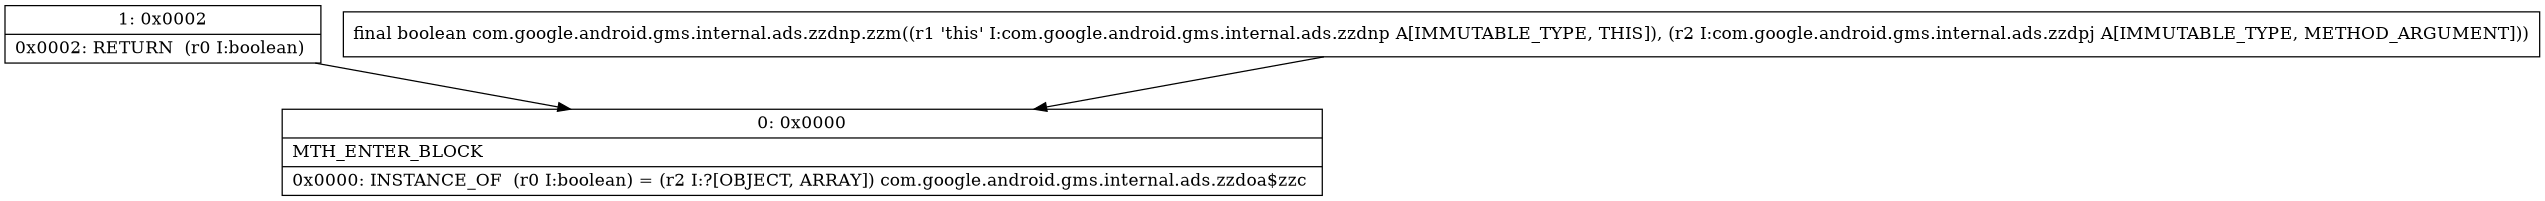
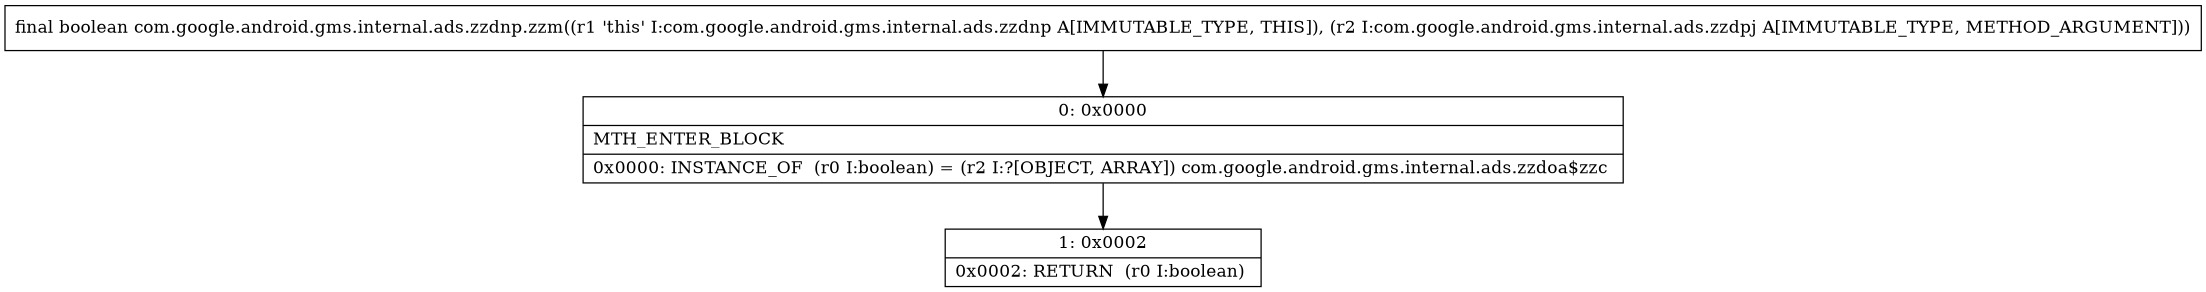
(437, 85) -> (1103, 200)
